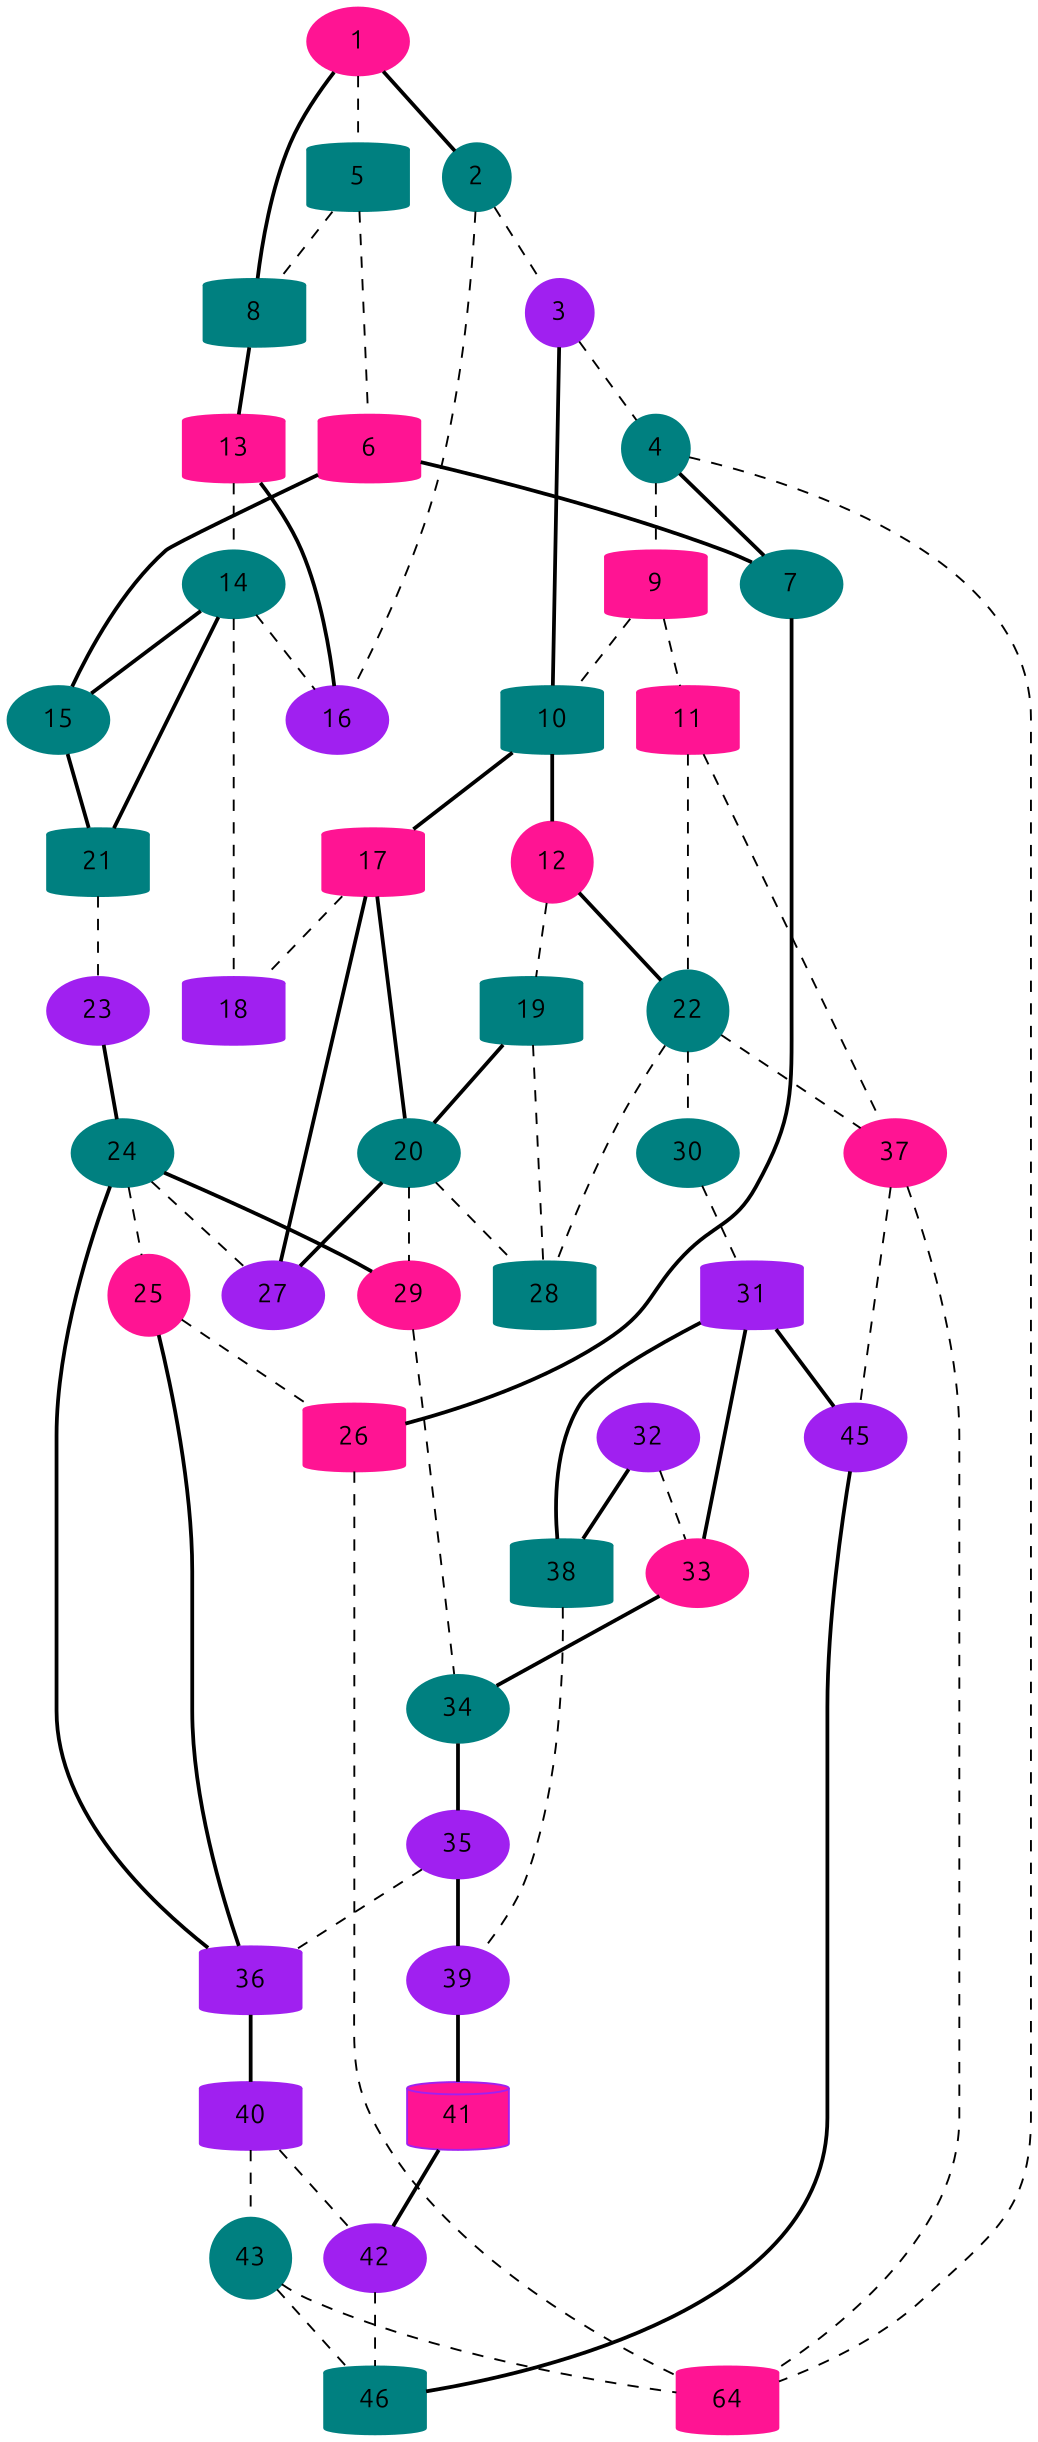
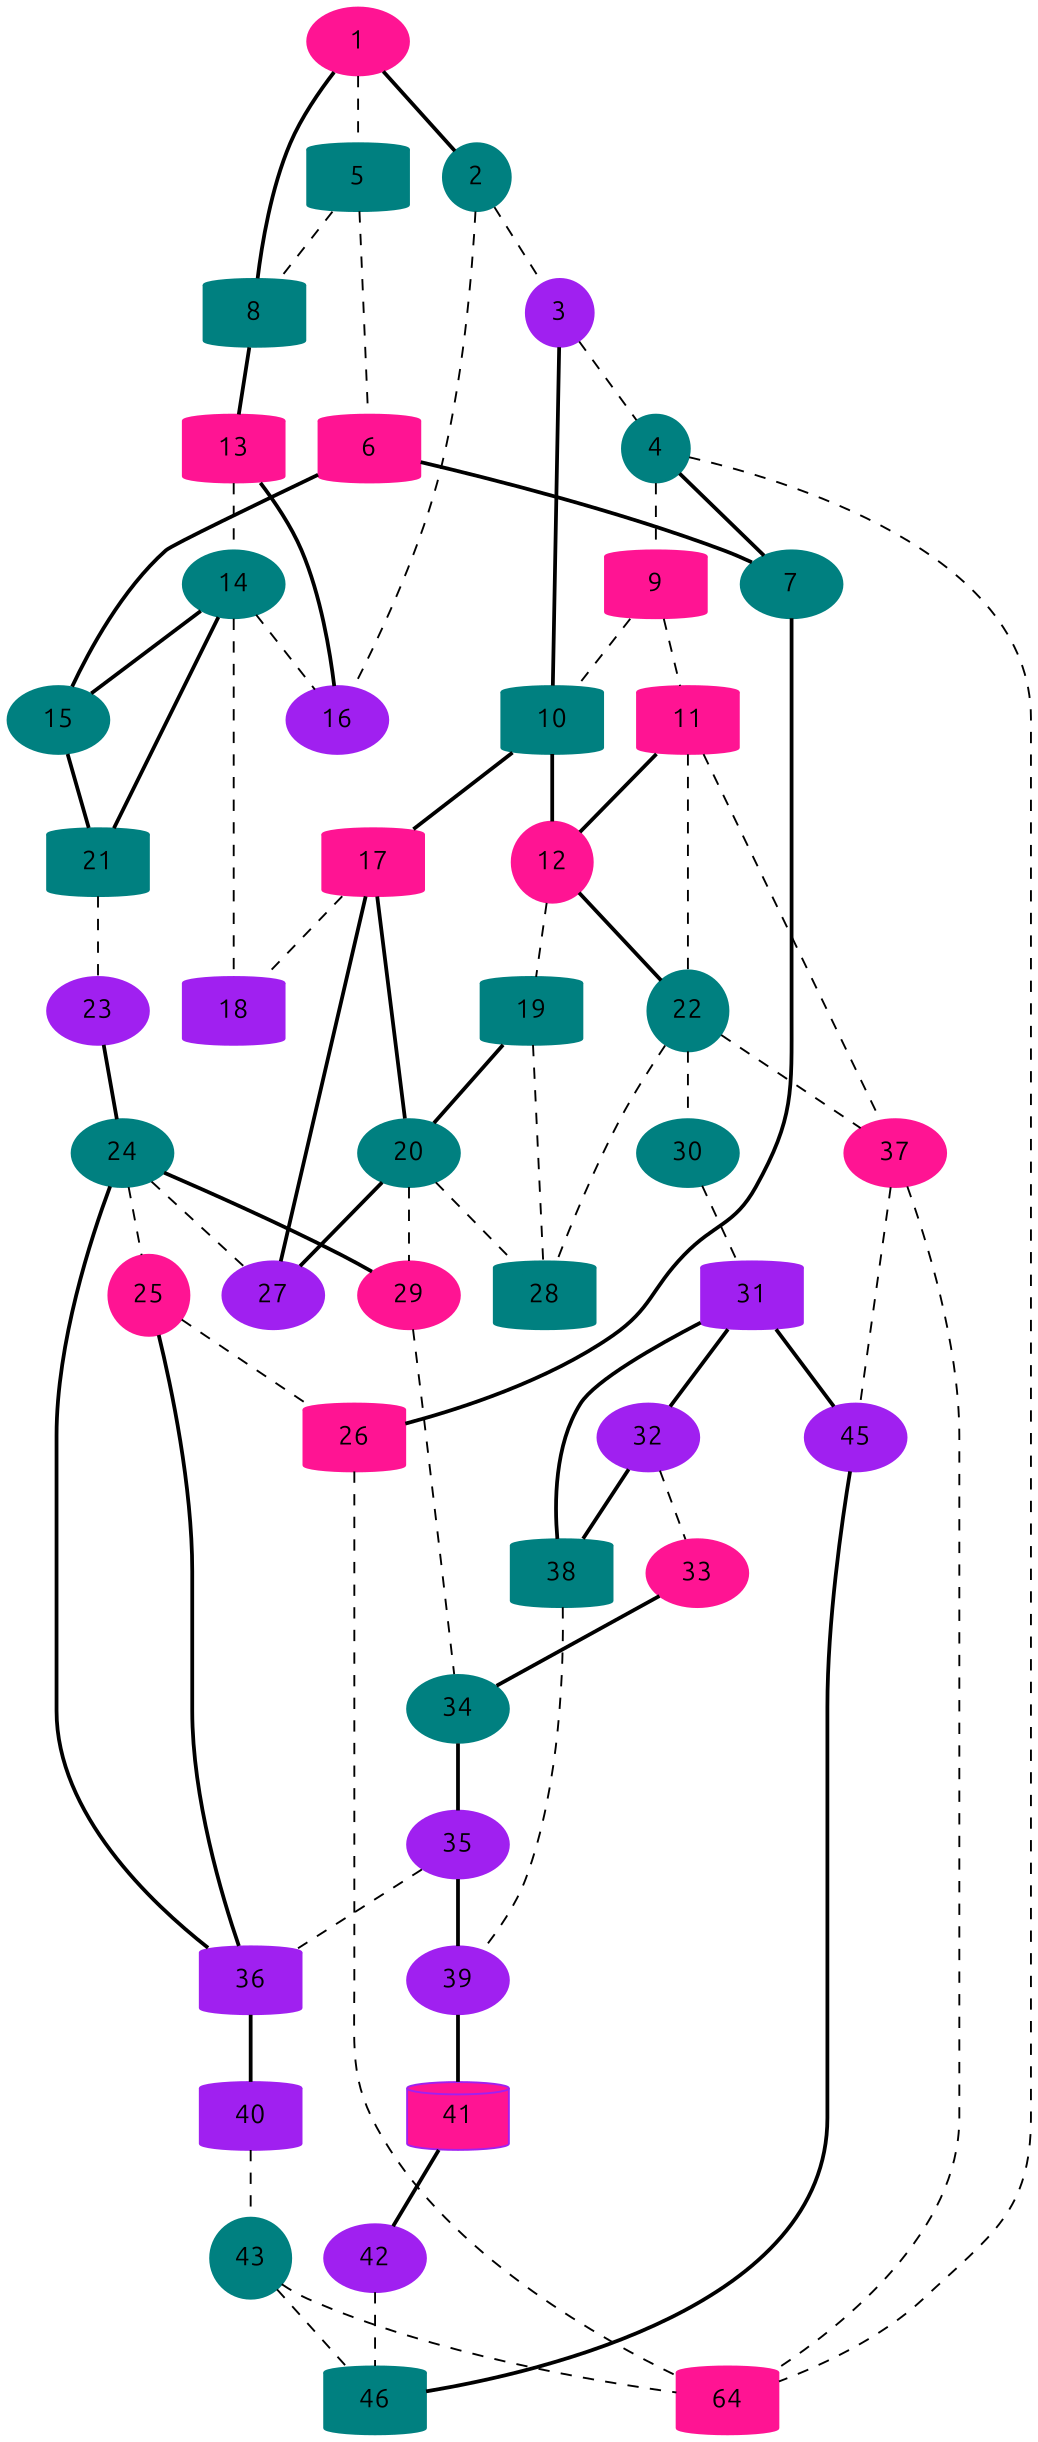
none -> (618, 793)
(725, 1434) -> (699, 1368)
(315, 2189) -> none
